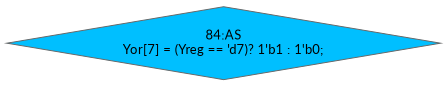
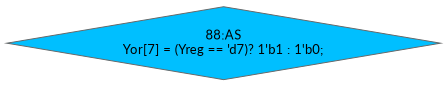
(224, 43) -> (224, 43)
